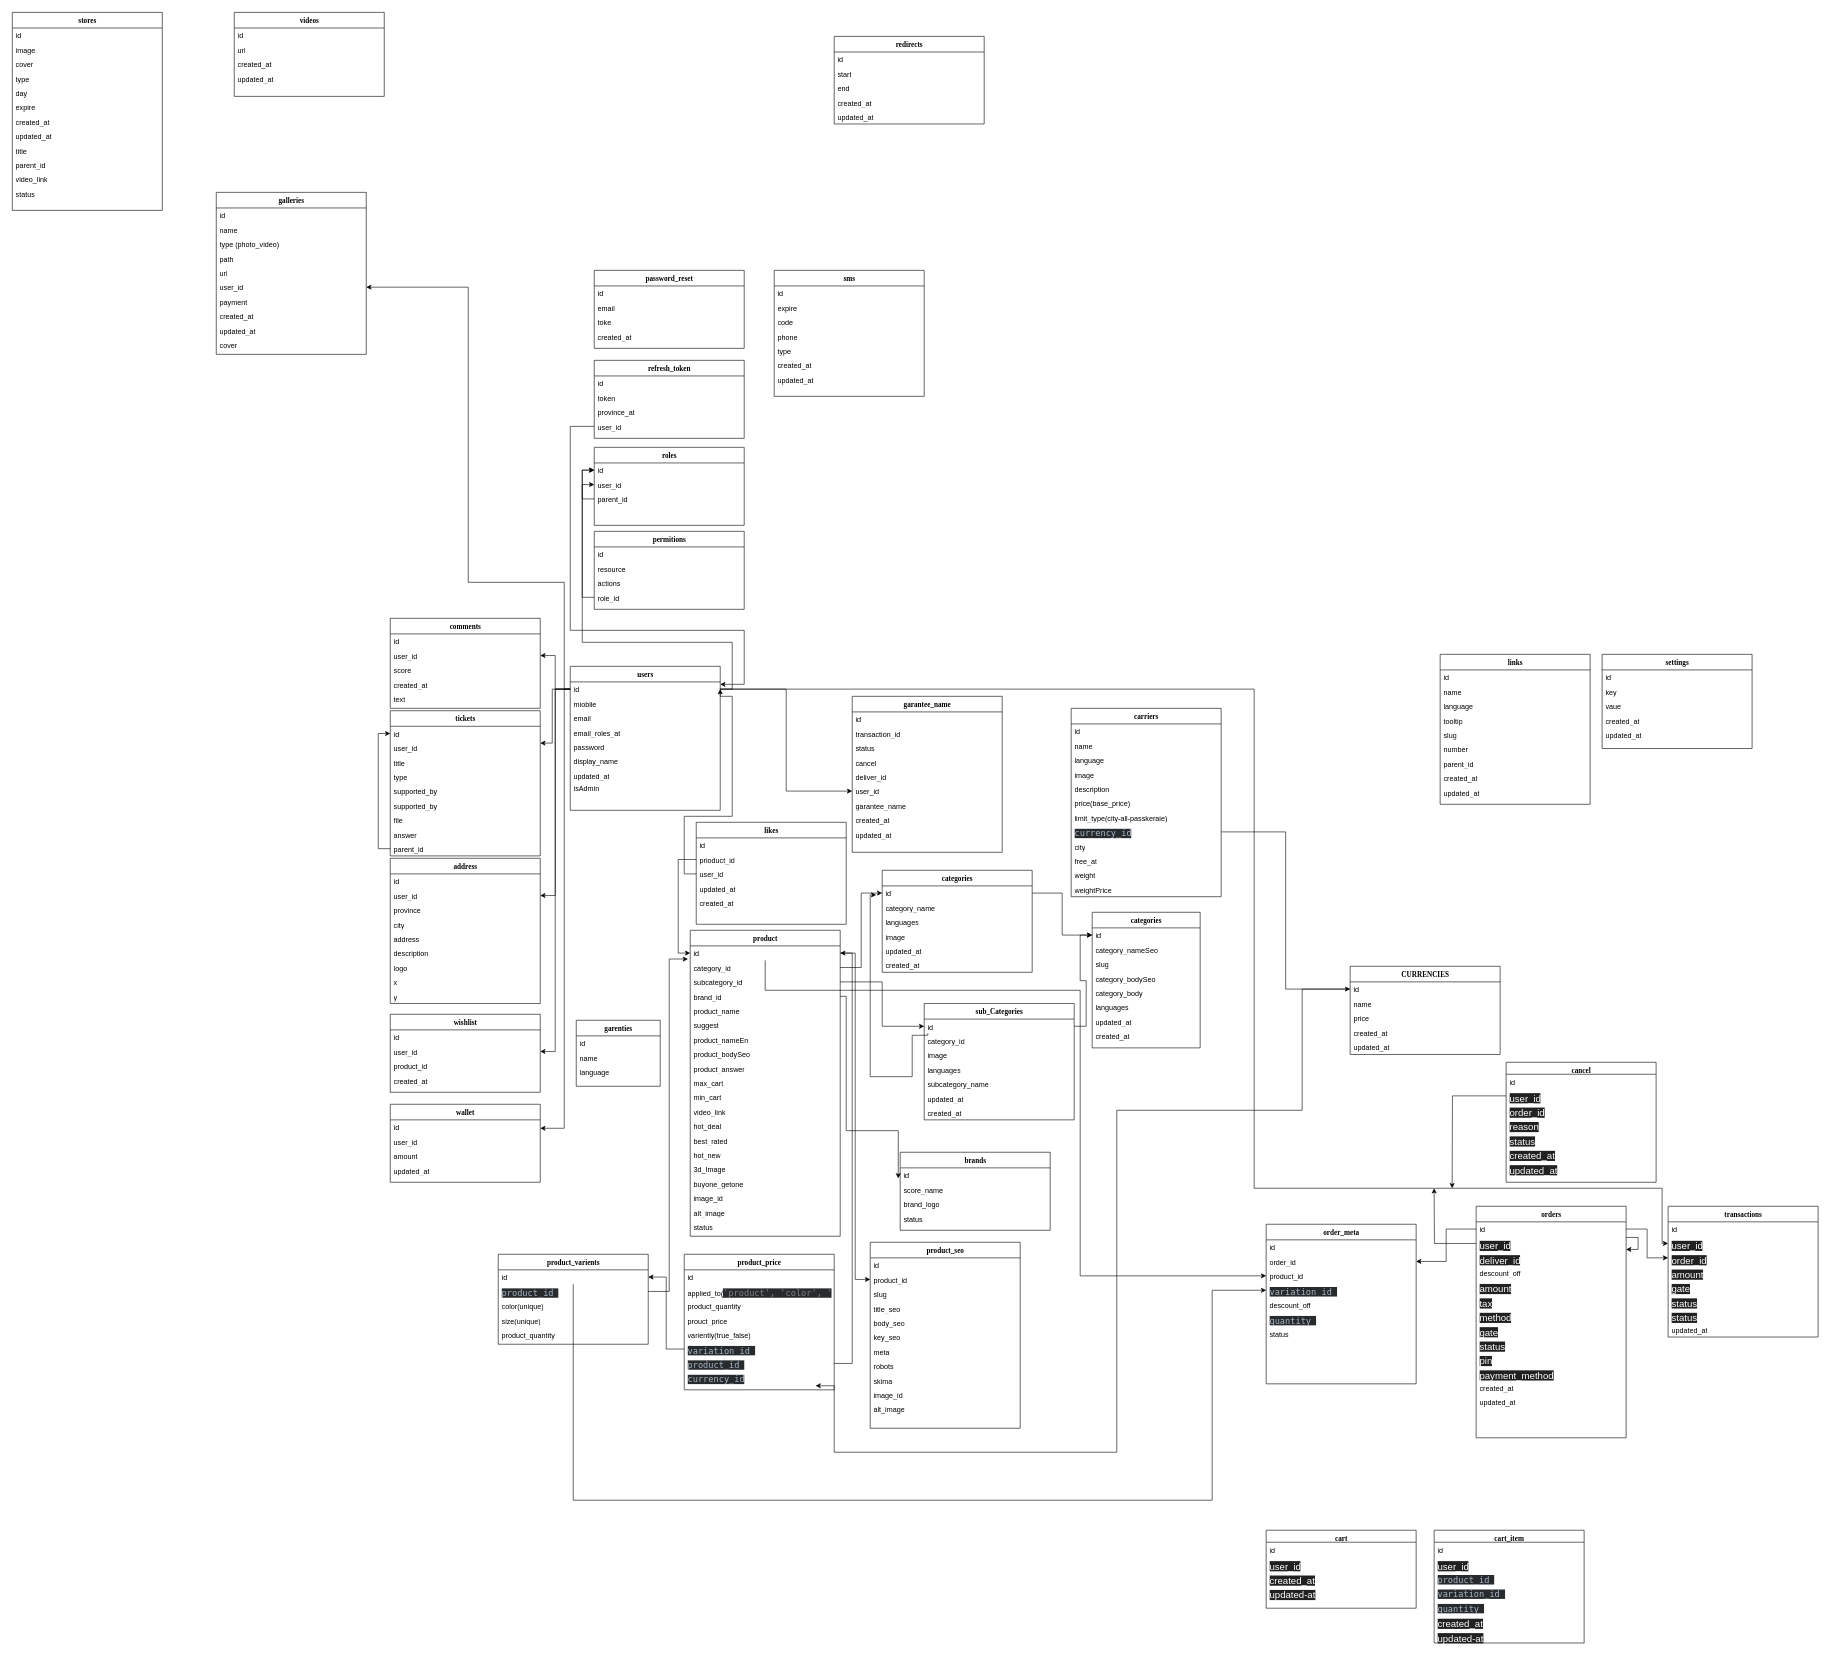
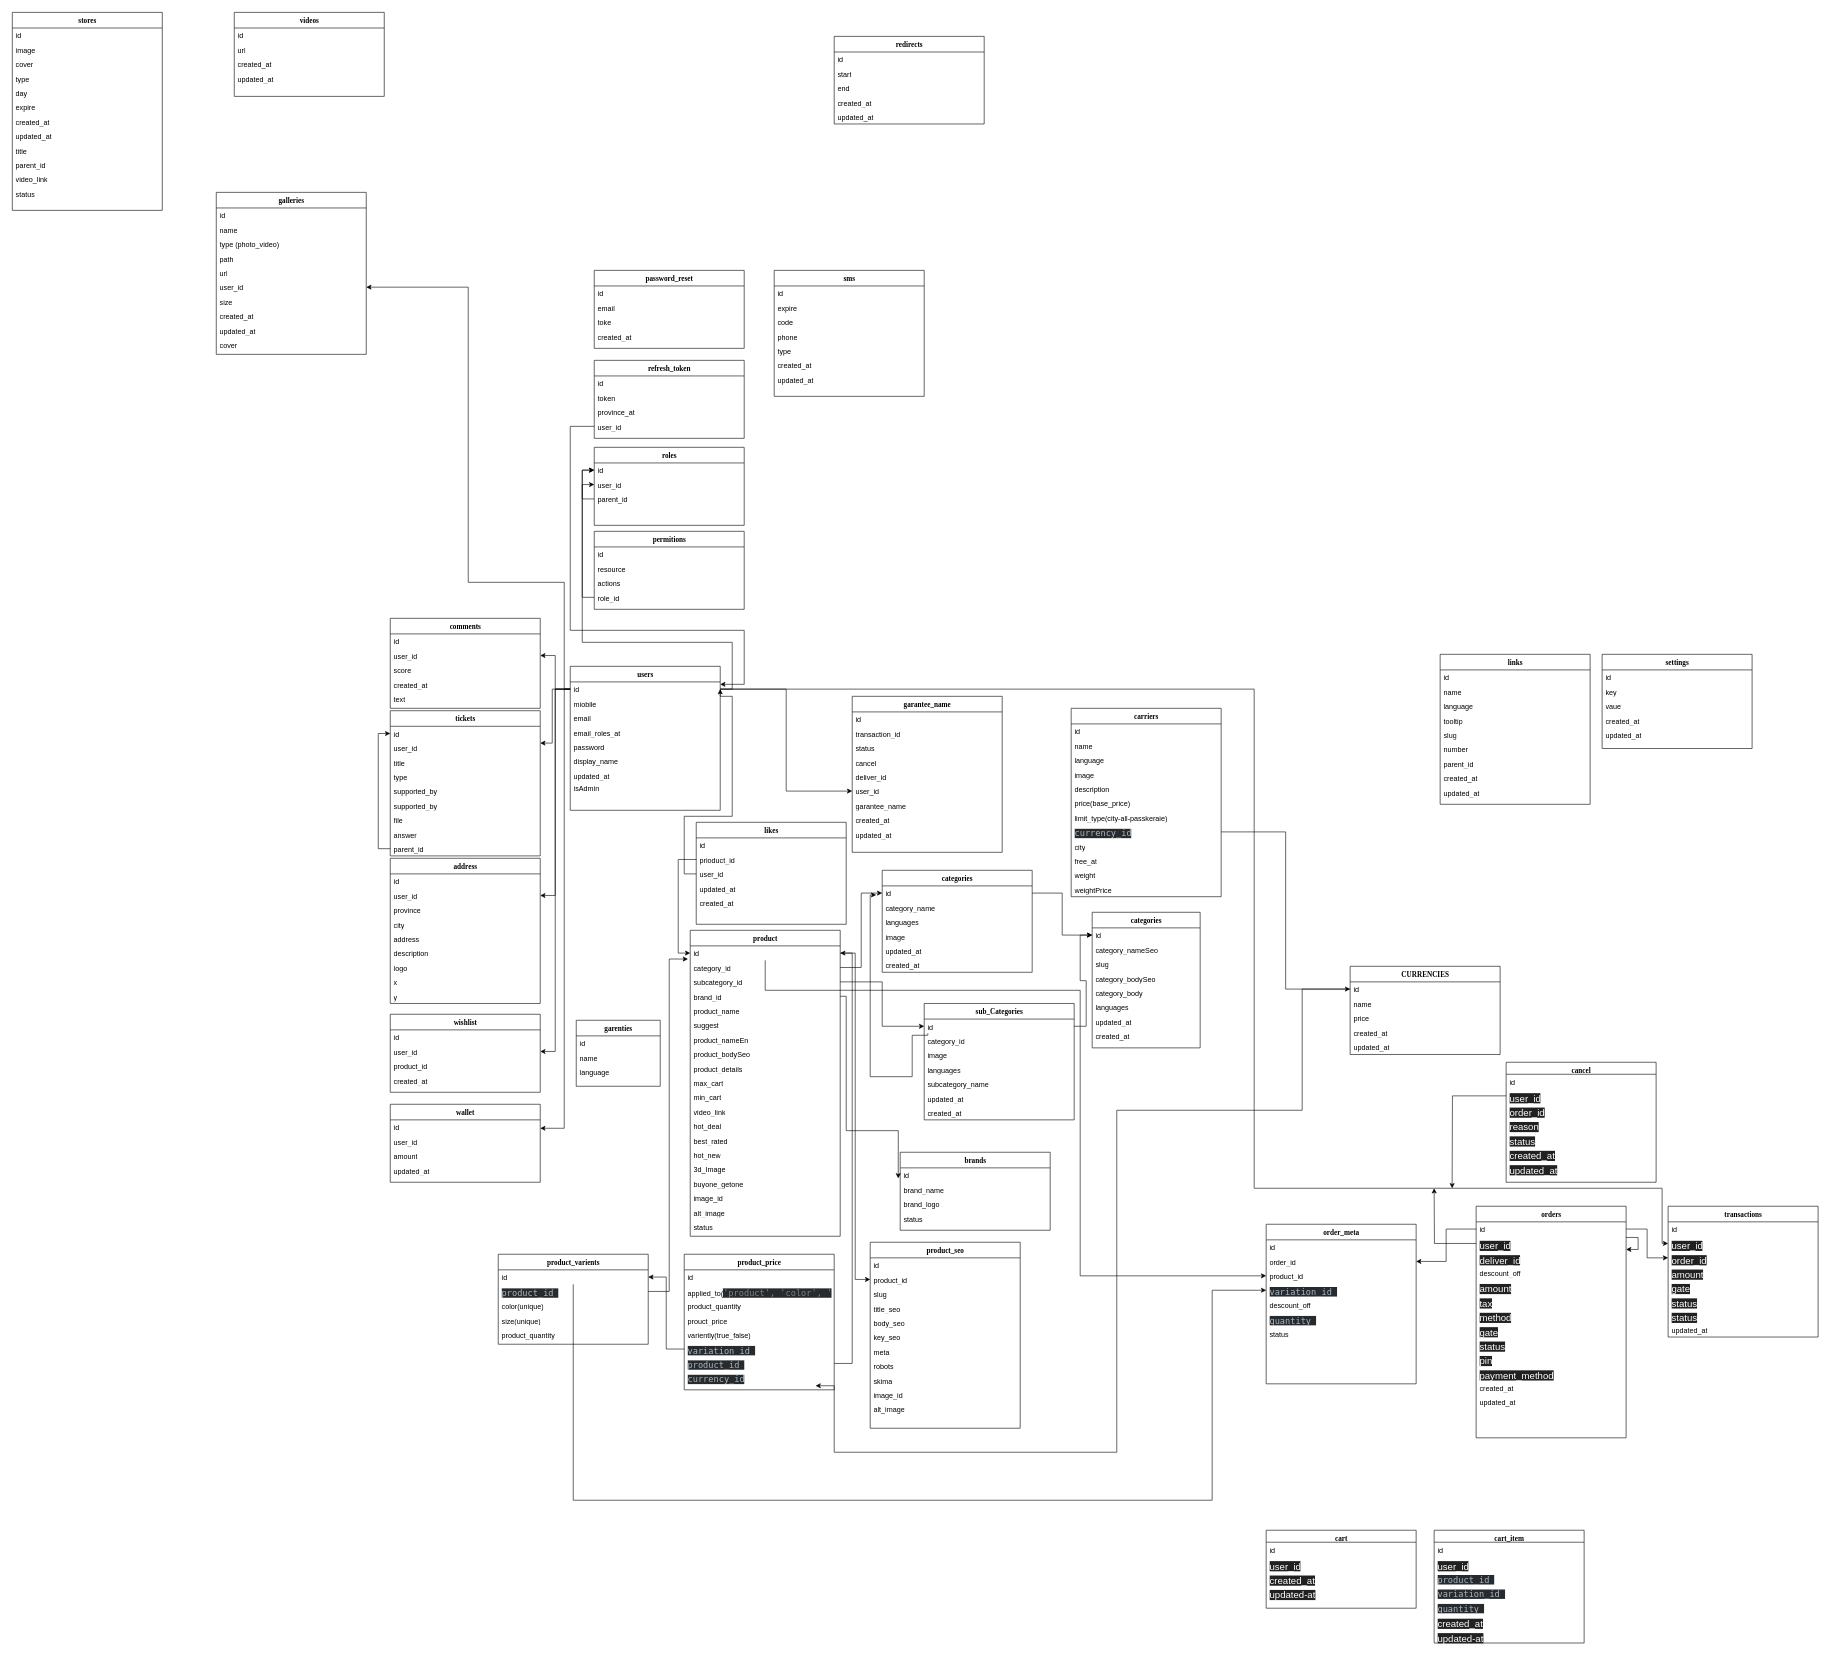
(234, 303) -> (227, 303)
(722, 1070) -> (722, 1070)
(924, 1191) -> (924, 1191)
